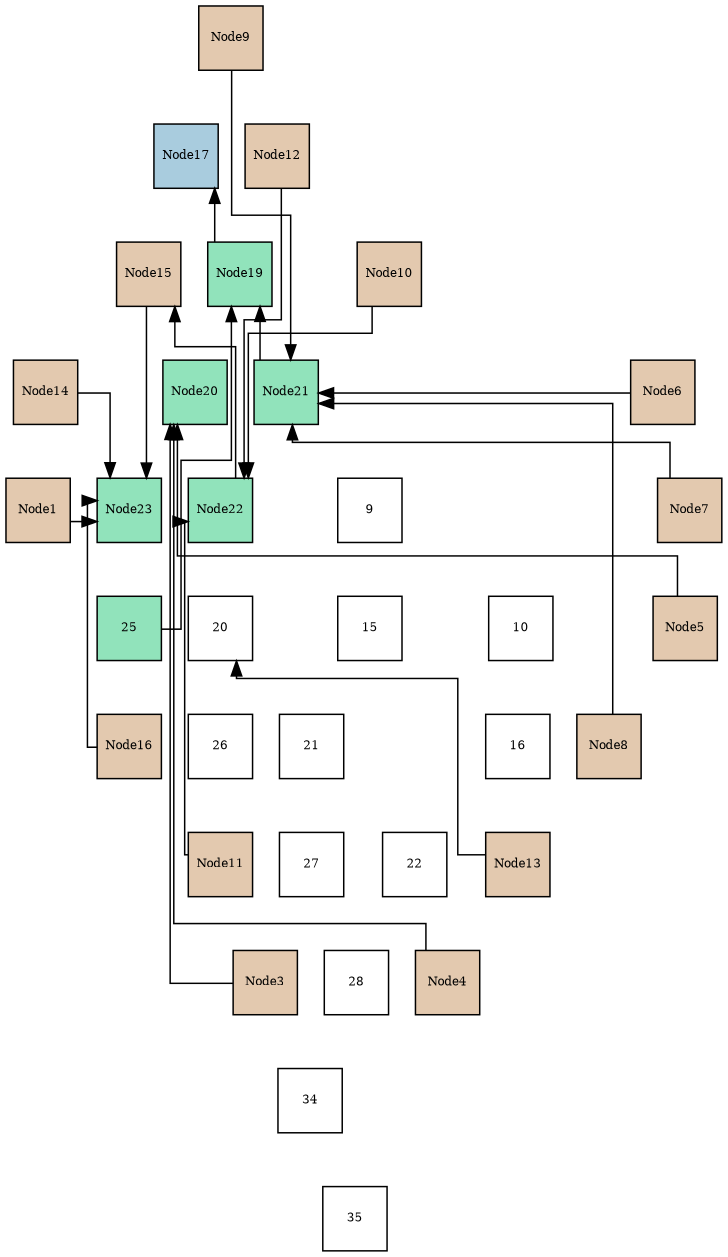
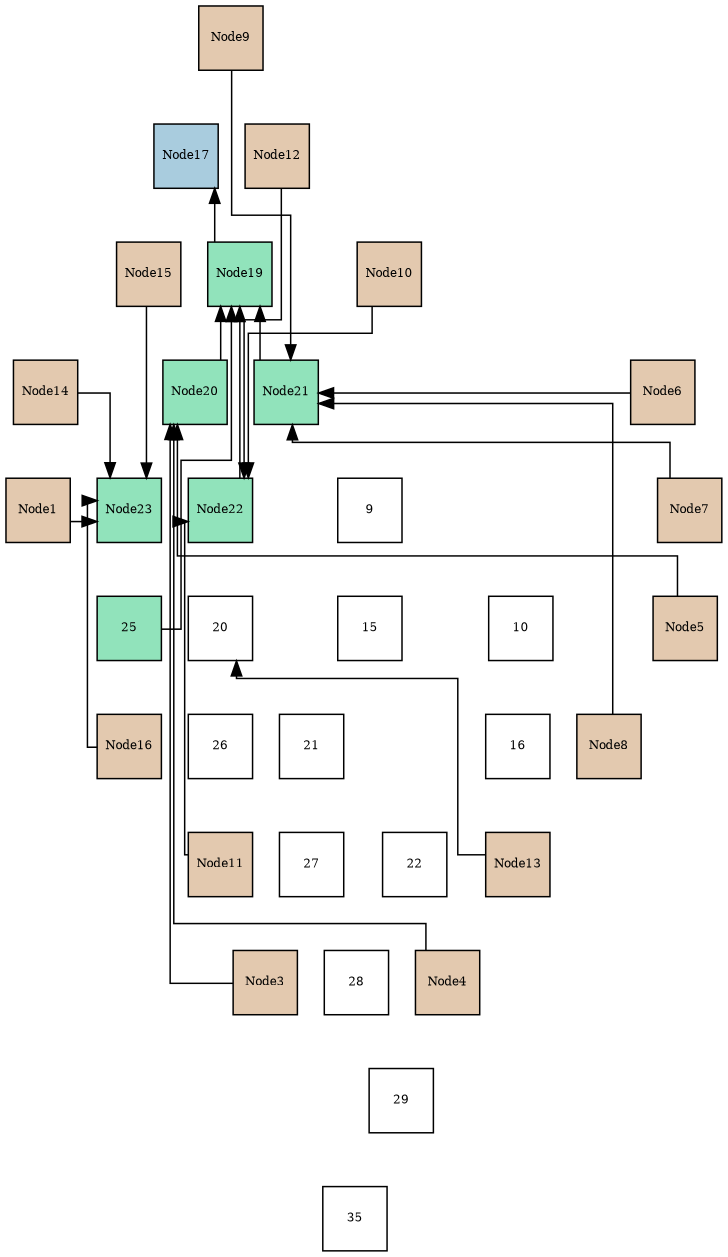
none -> (221, 341)
(204, 347) -> (240, 400)
(310, 1101) -> none
none -> (401, 1101)
